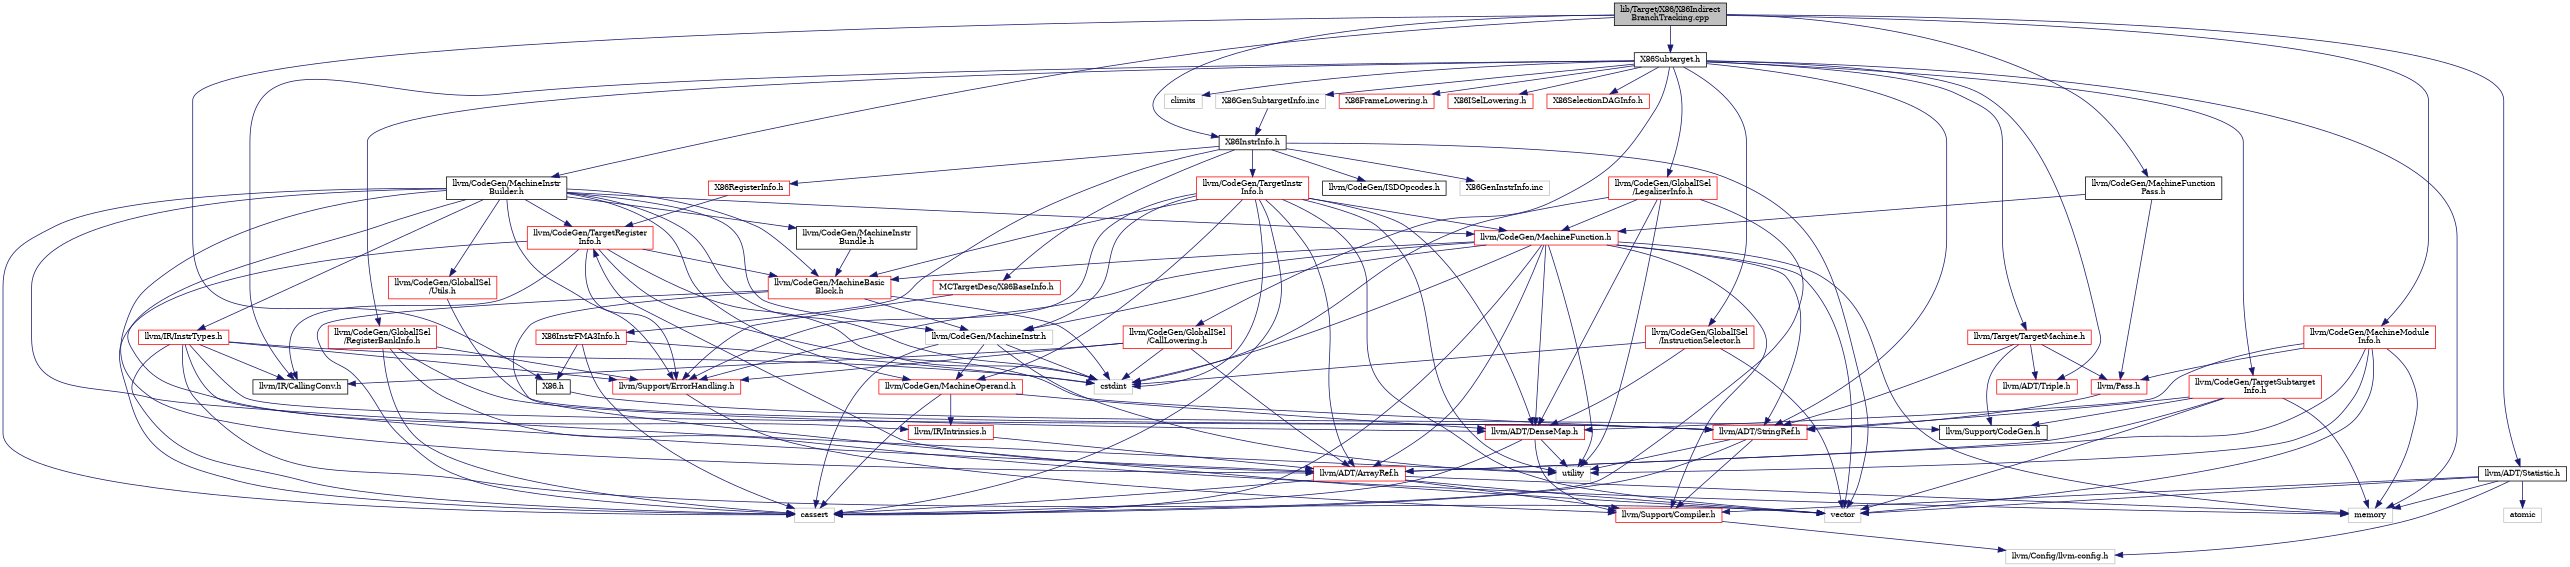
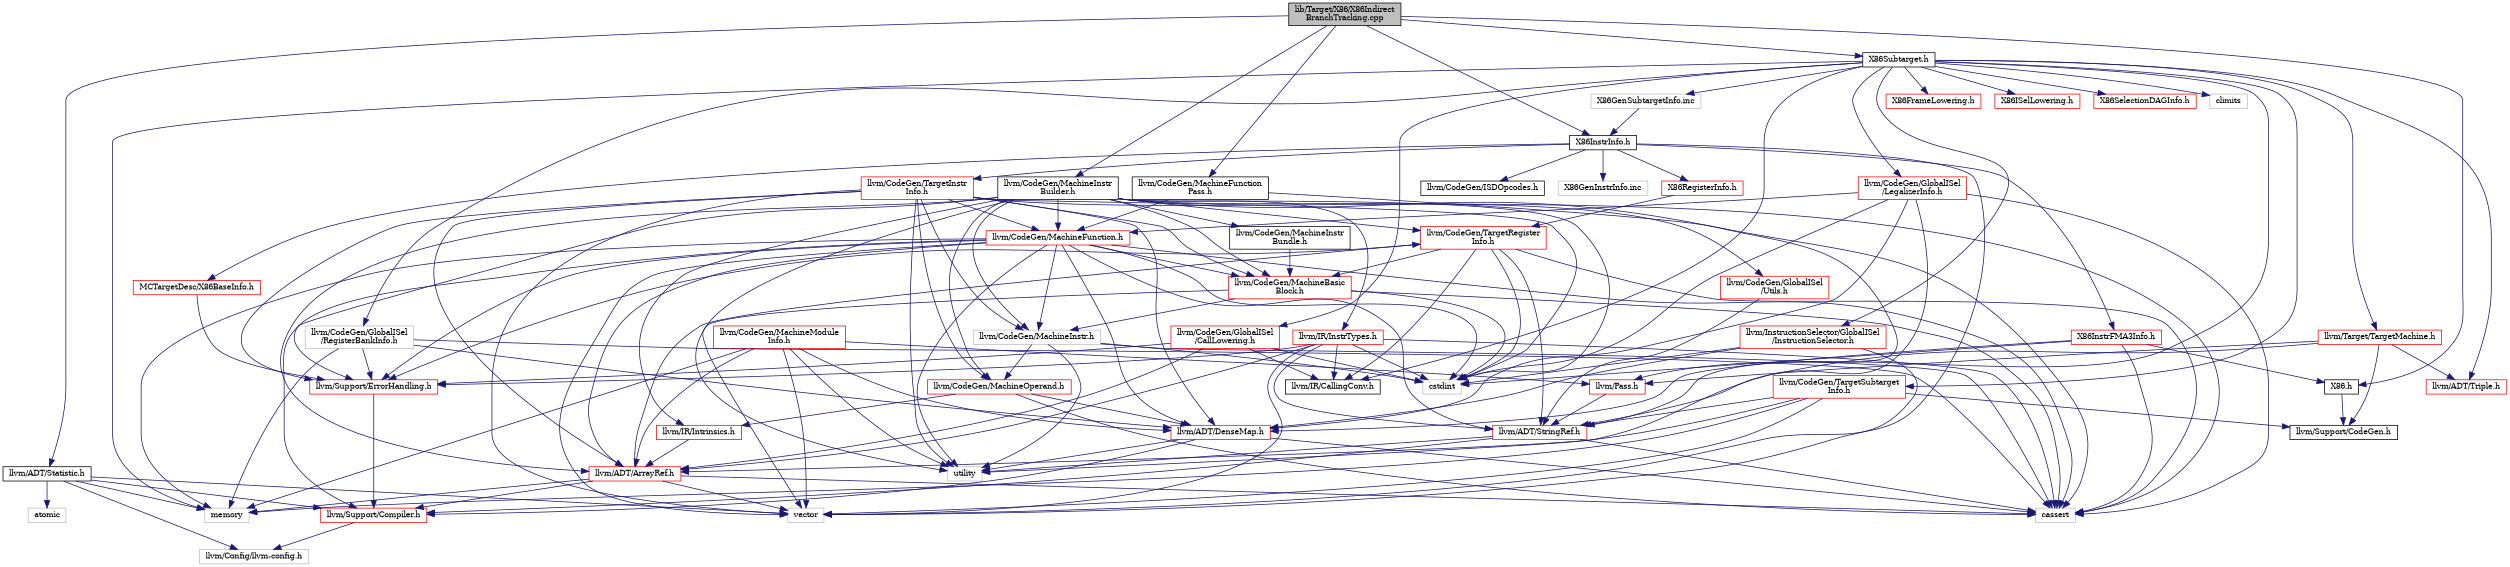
(2200, 38) -> none
(382, 337) -> (359, 337)
(1700, 337) -> (1813, 337)
none -> (1691, 374)
